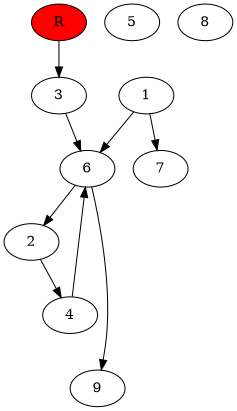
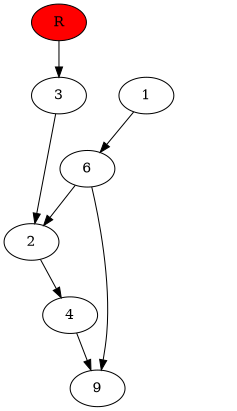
(132, 22) -> none
(205, 22) -> none
(71, 127) -> (46, 164)
(161, 169) -> none
(78, 247) -> (82, 347)
